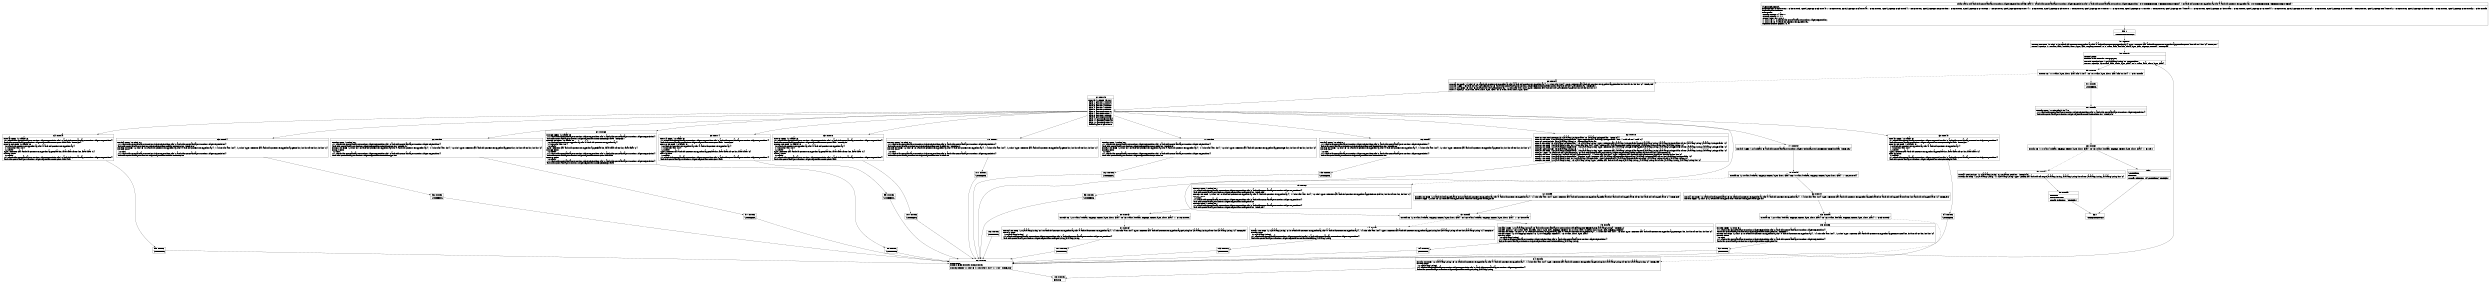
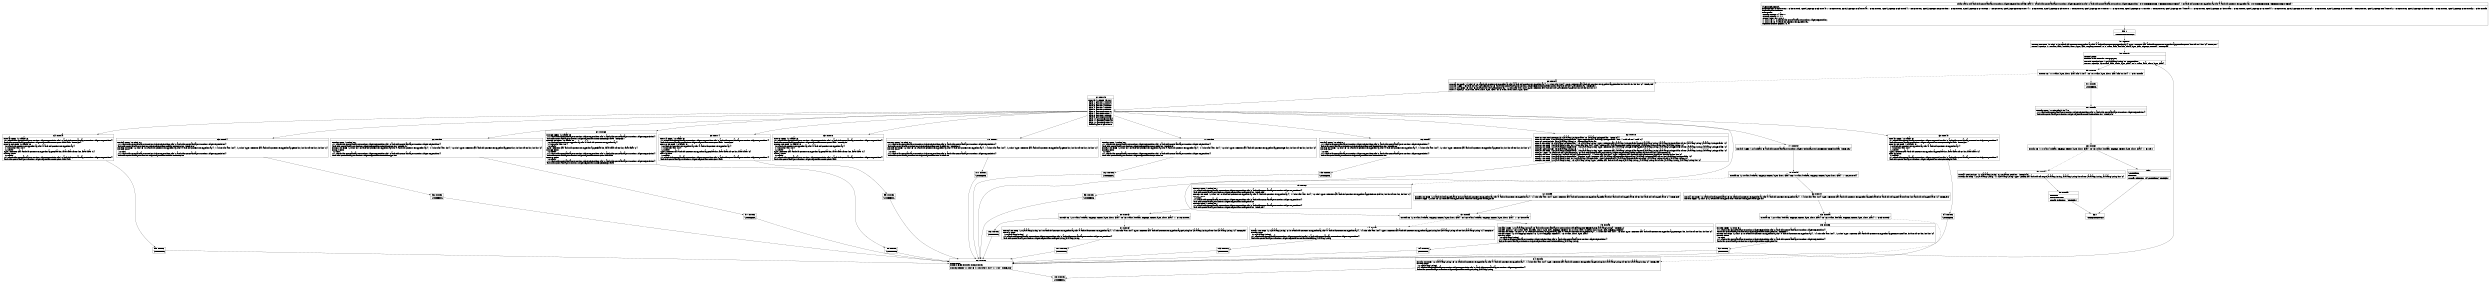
(911, 216) -> none
none -> (1026, 220)
(1057, 280) -> (1059, 280)
